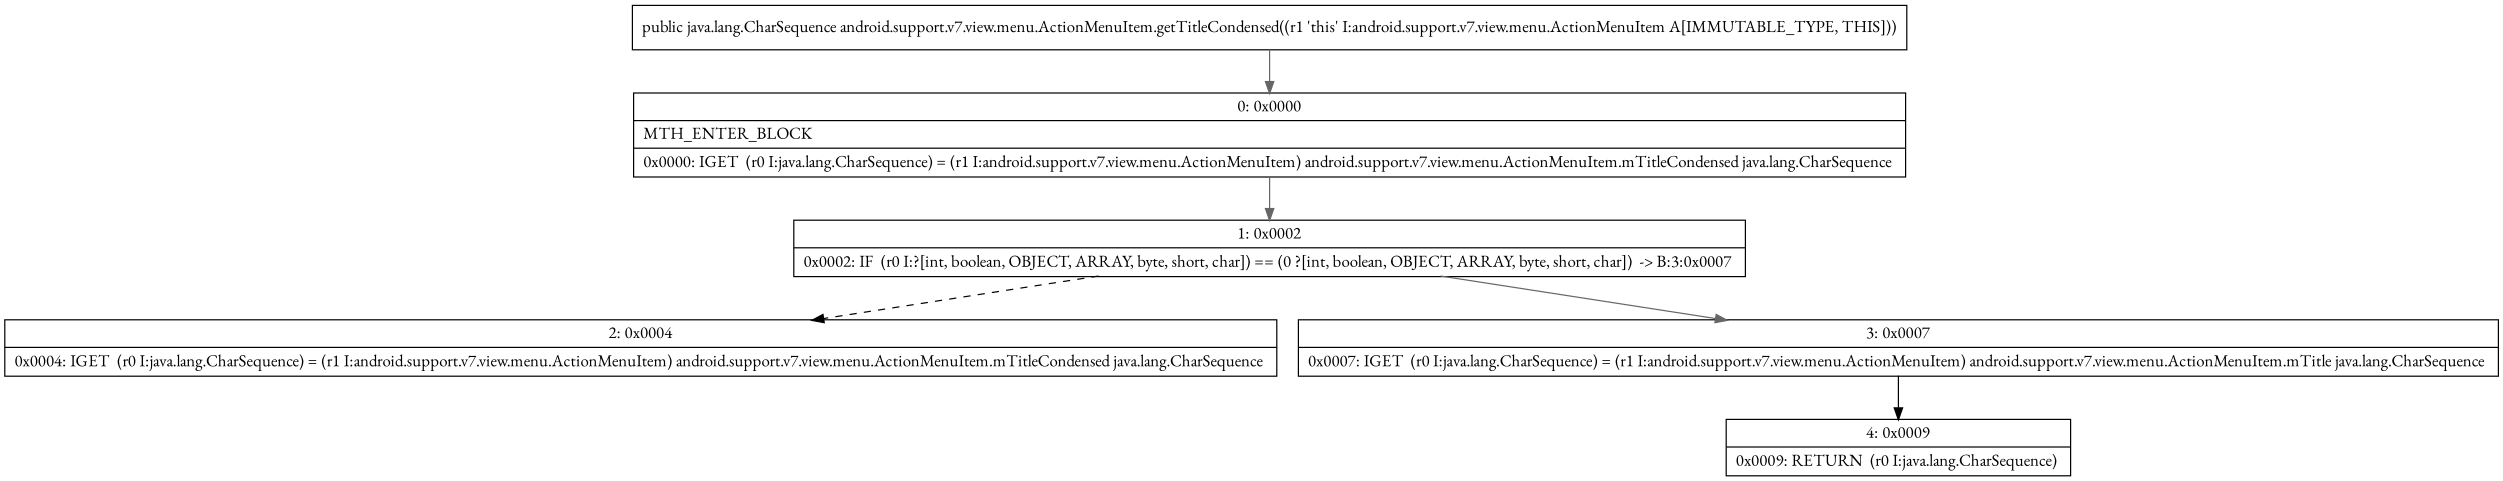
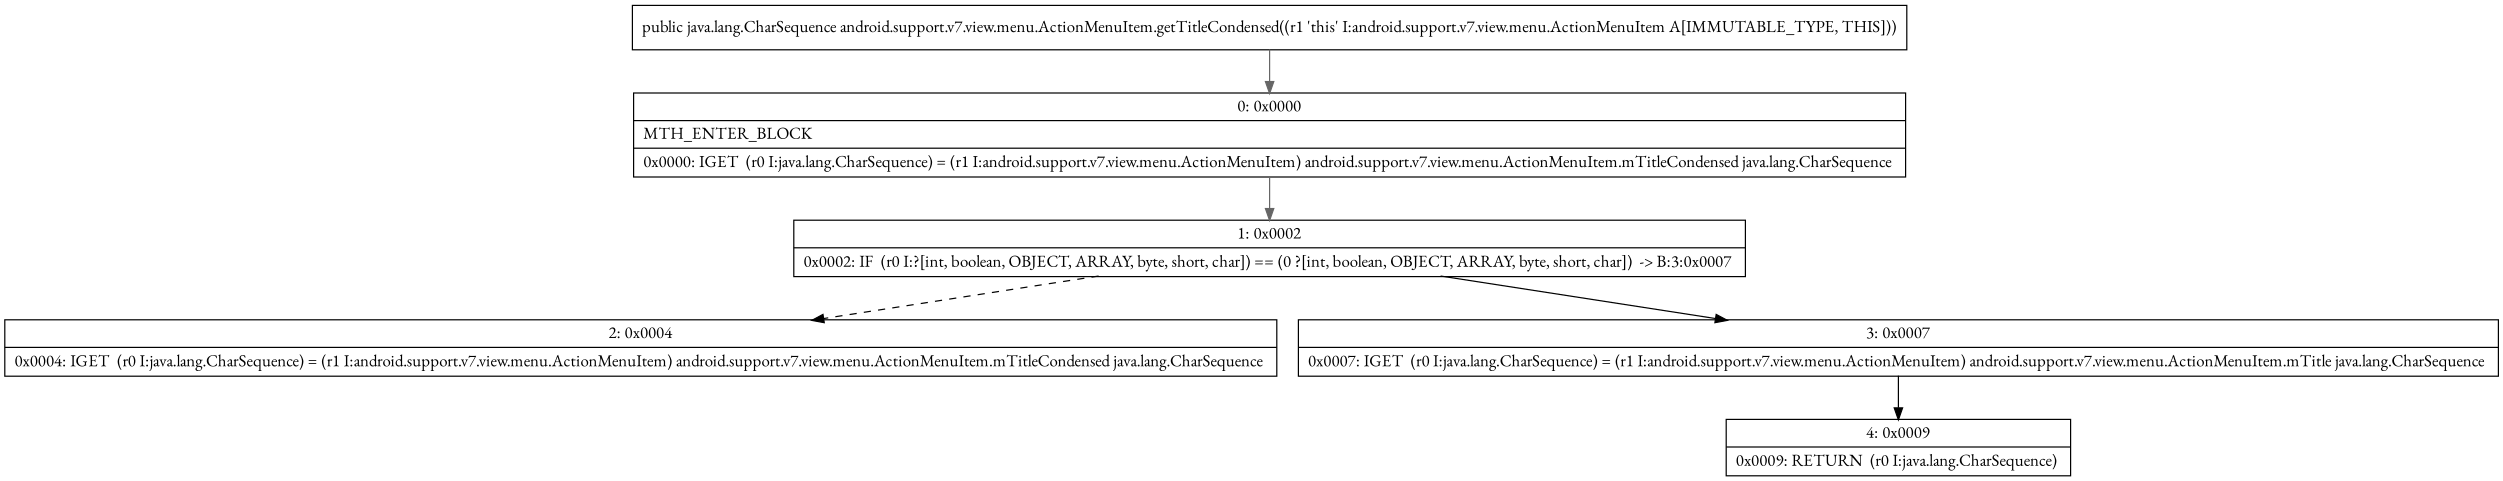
(1578, 297) -> (1578, 297)
